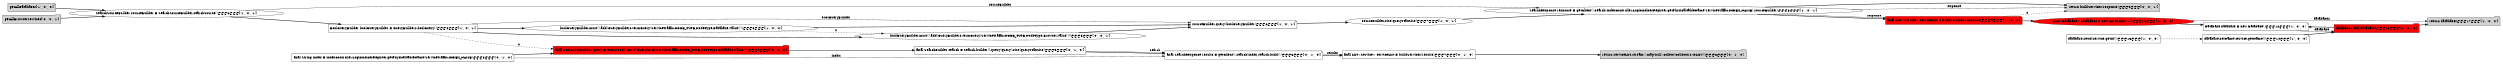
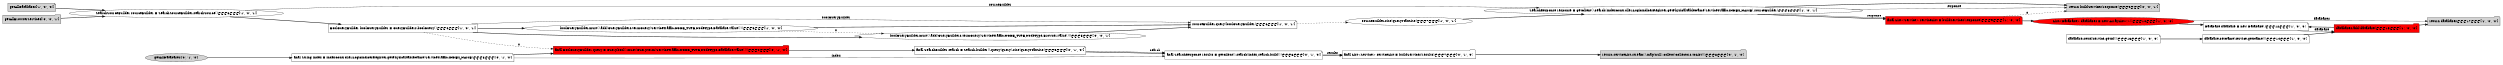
(1321, 23) -> (1321, 23)
(2180, 39) -> (2180, 39)
none -> (176, 58)
